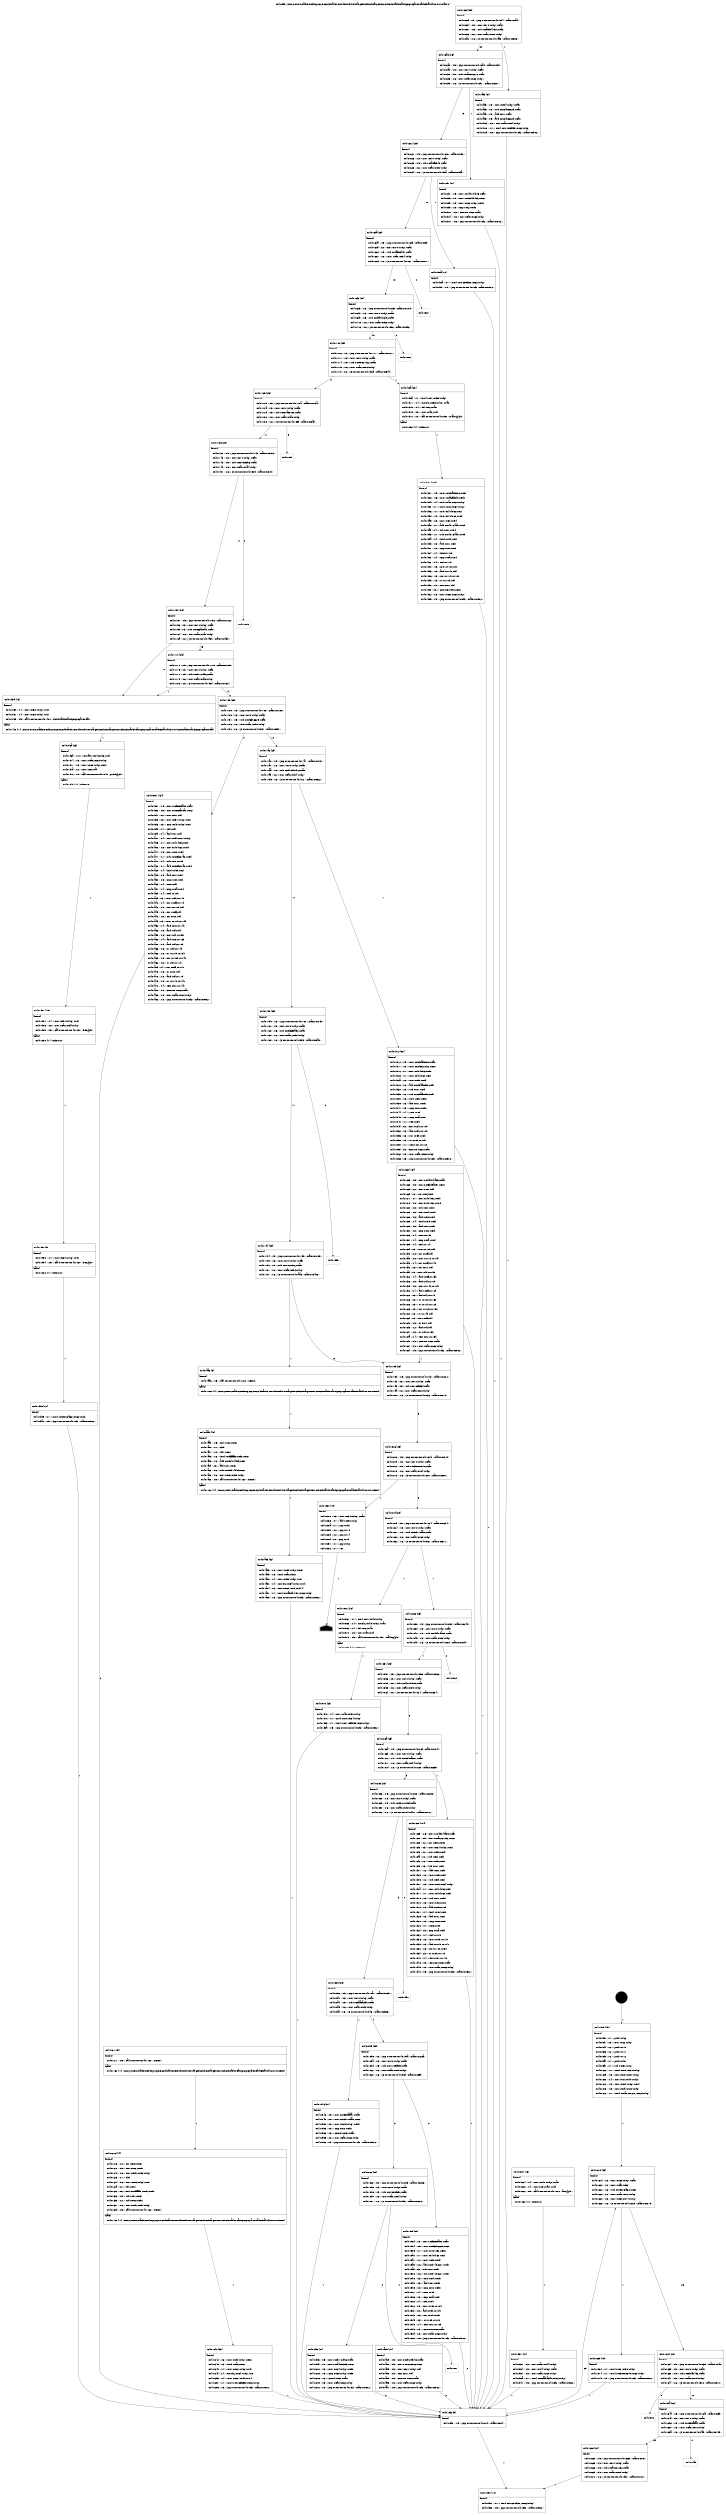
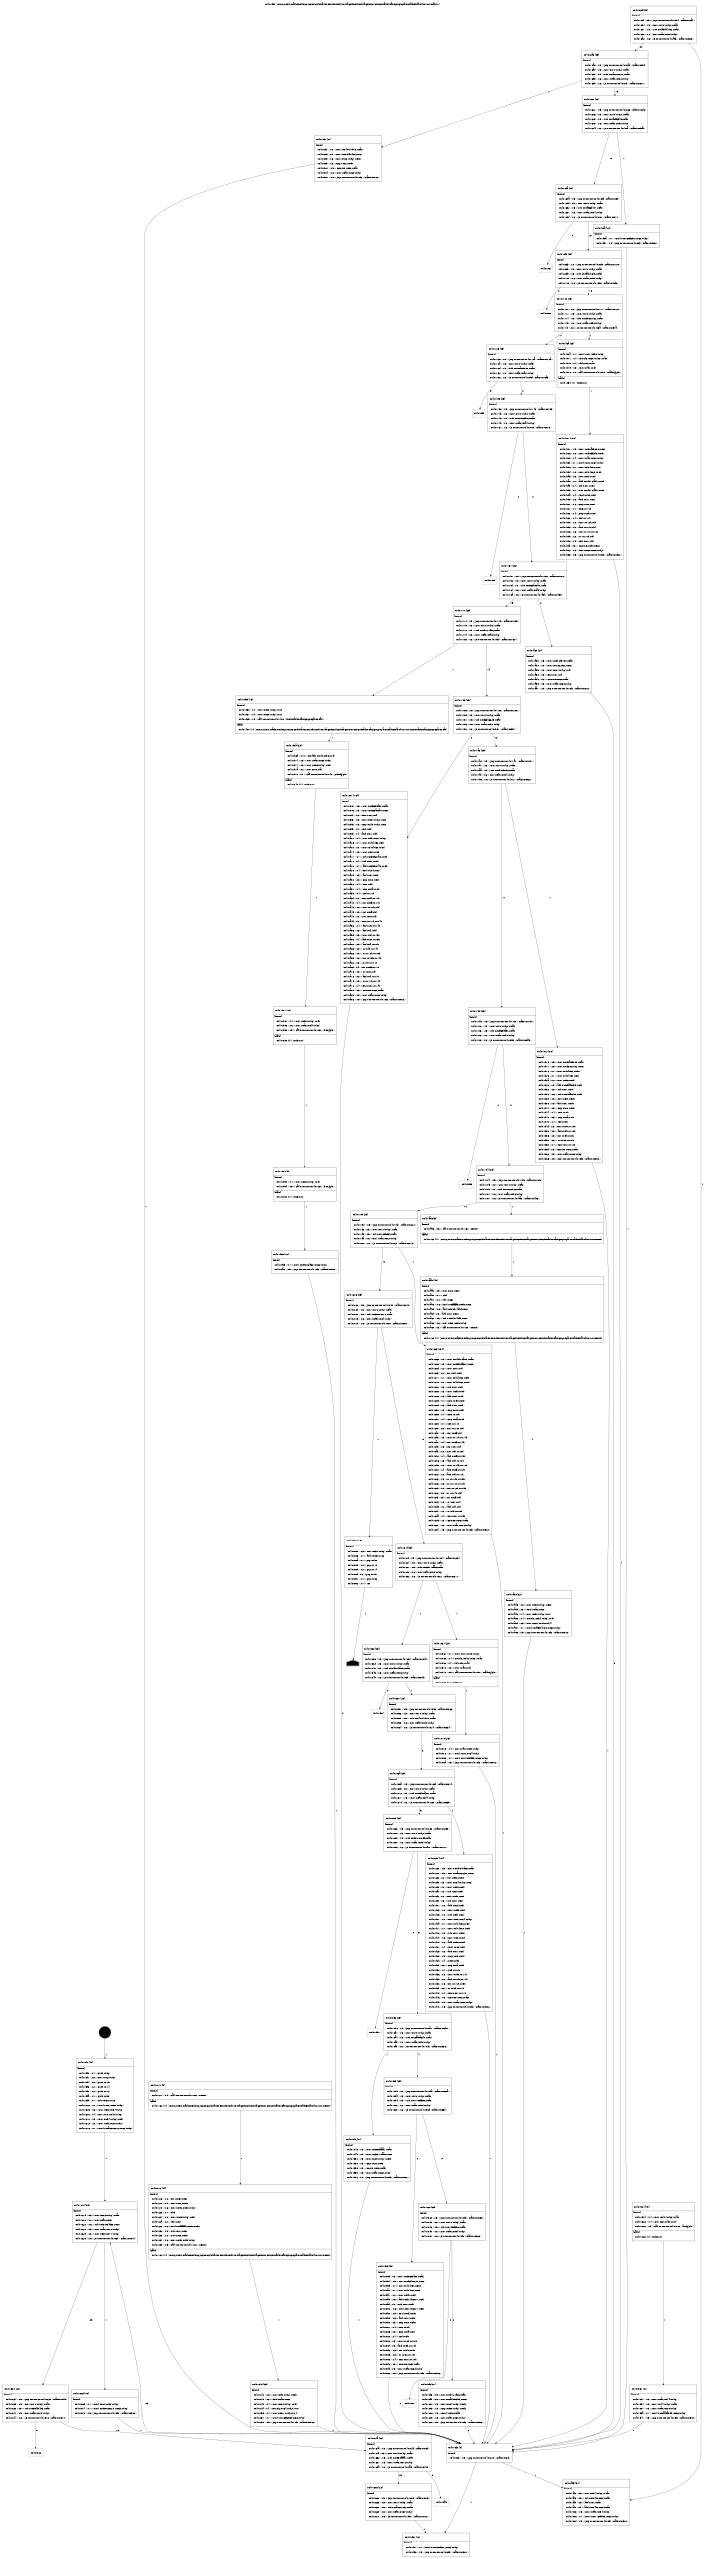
(146, 667) -> (545, 622)
(507, 1275) -> (531, 2475)
(420, 1358) -> (415, 1296)
